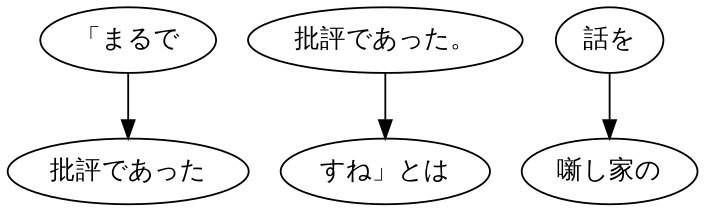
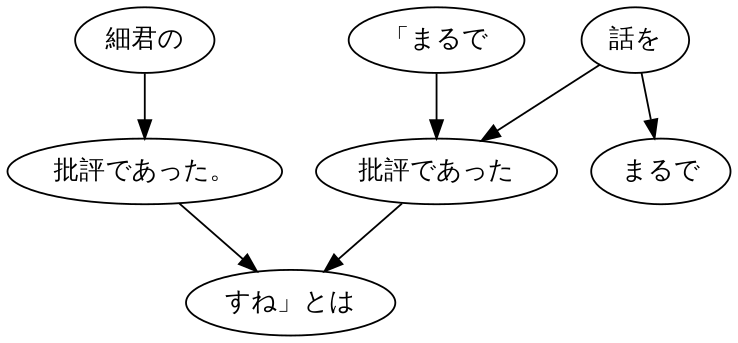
none -> (145, 40)
none -> (548, 98)
(610, 171) -> (661, 171)
none -> (370, 231)
